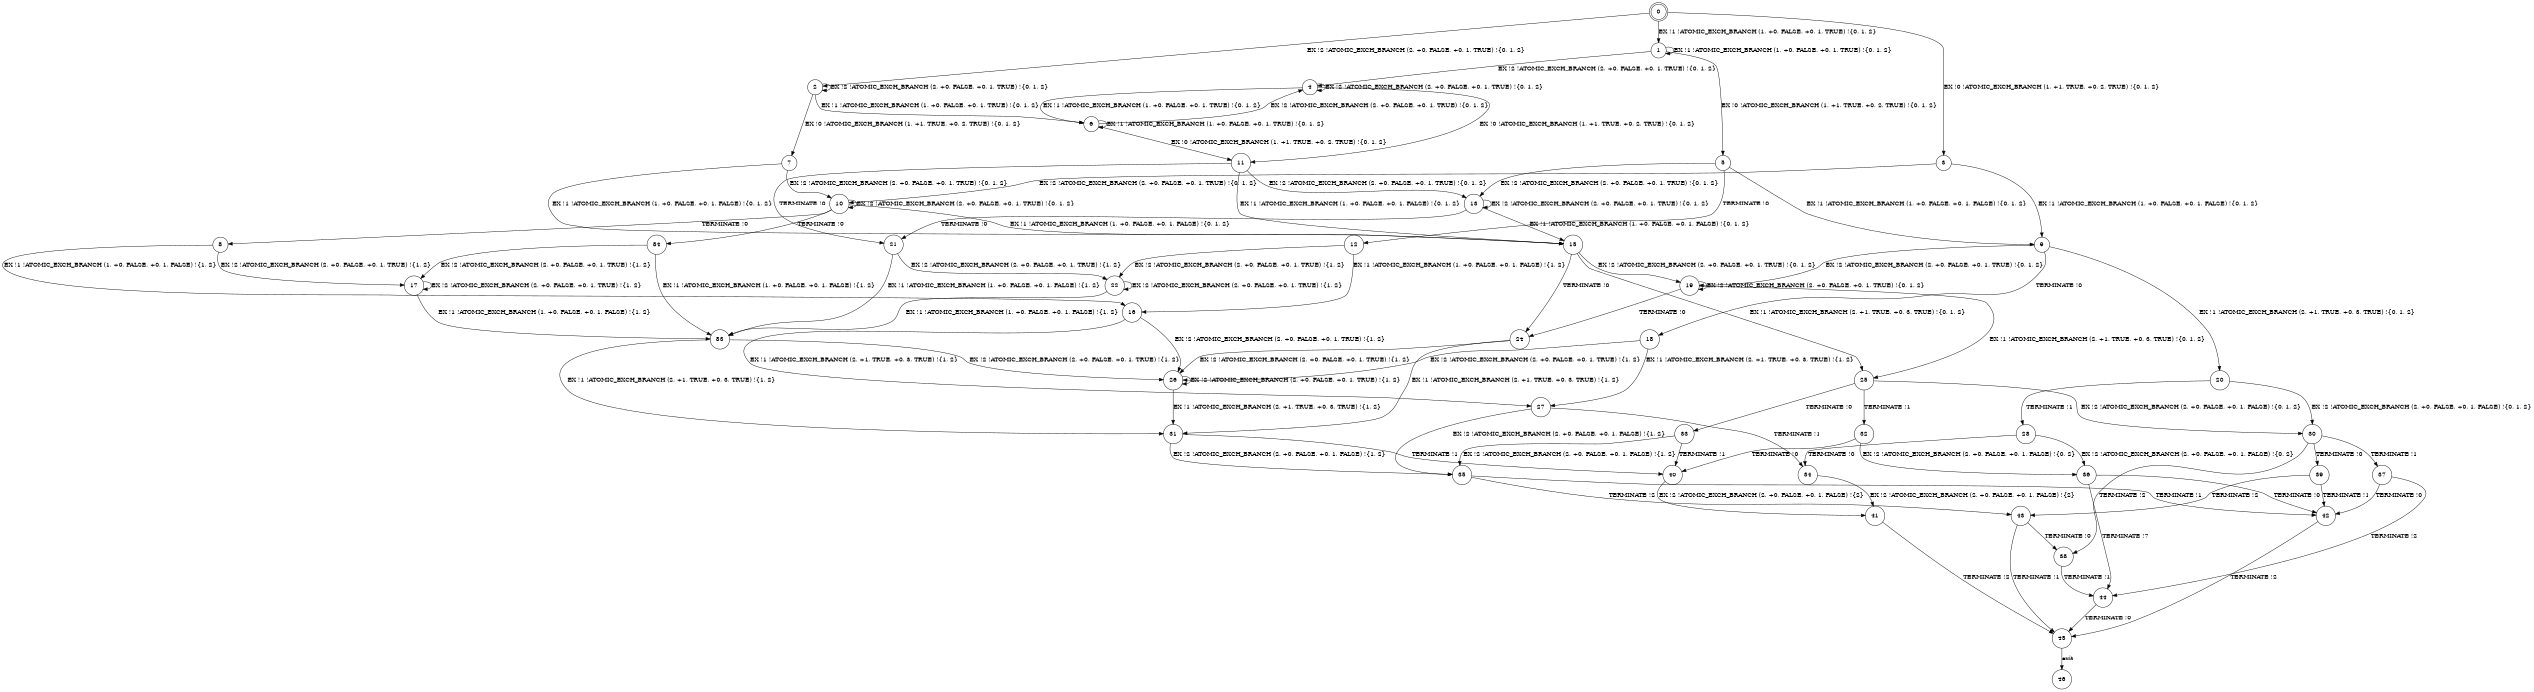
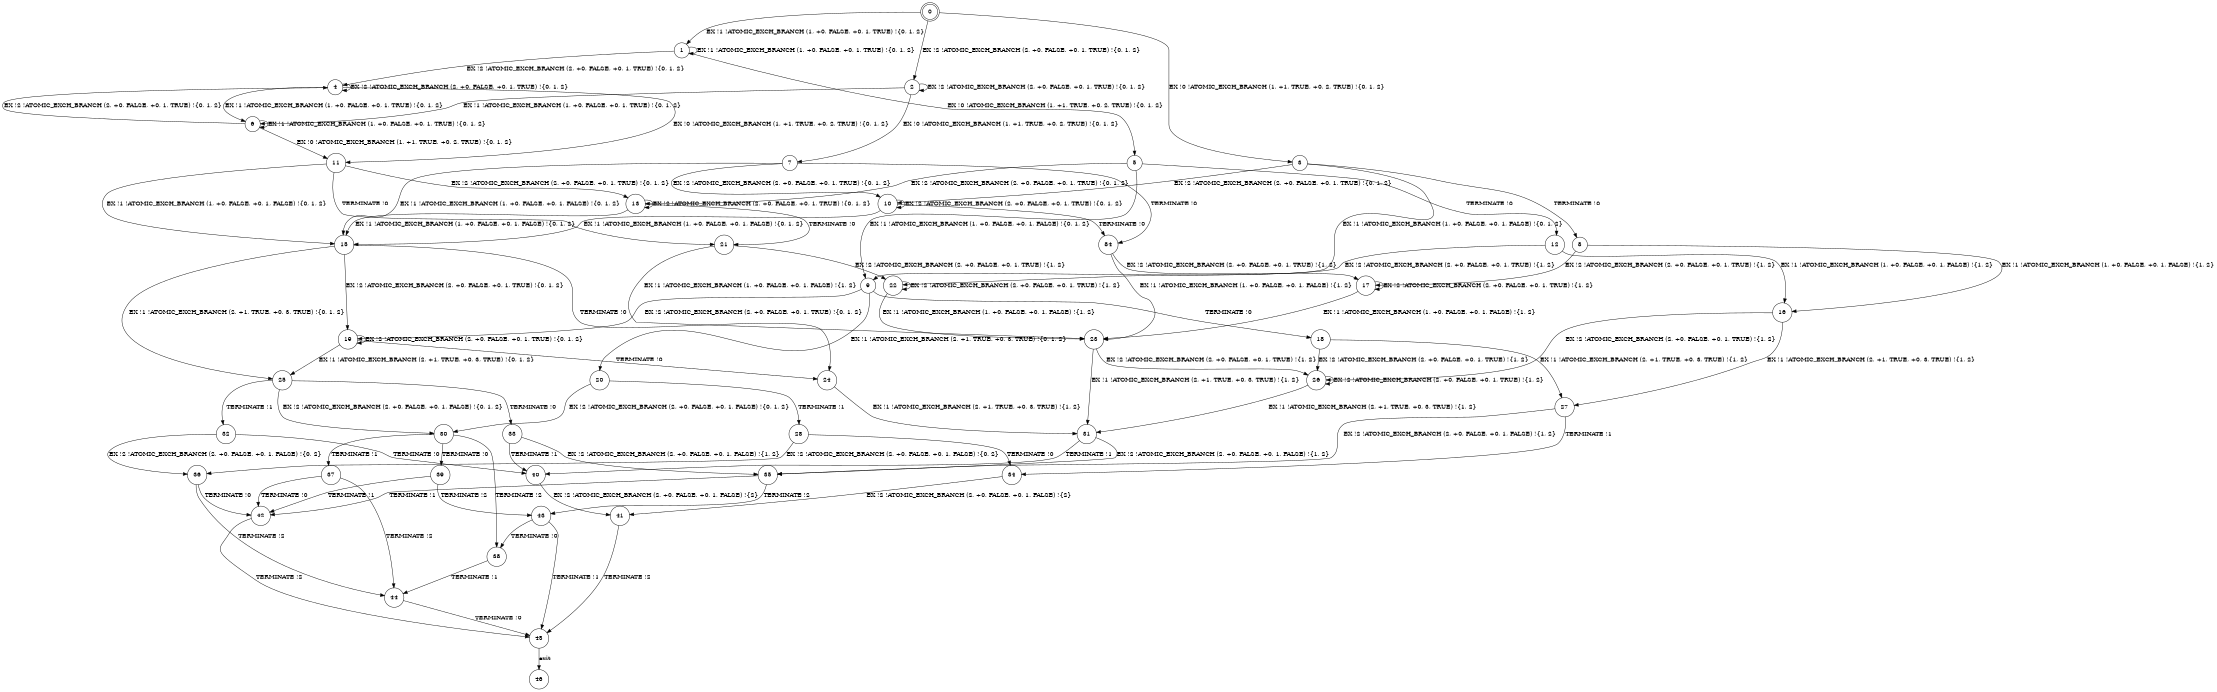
none -> (984, 167)
(533, 230) -> (1448, 182)
(720, 339) -> (1094, 339)
(1344, 350) -> none
(2125, 536) -> (262, 536)
